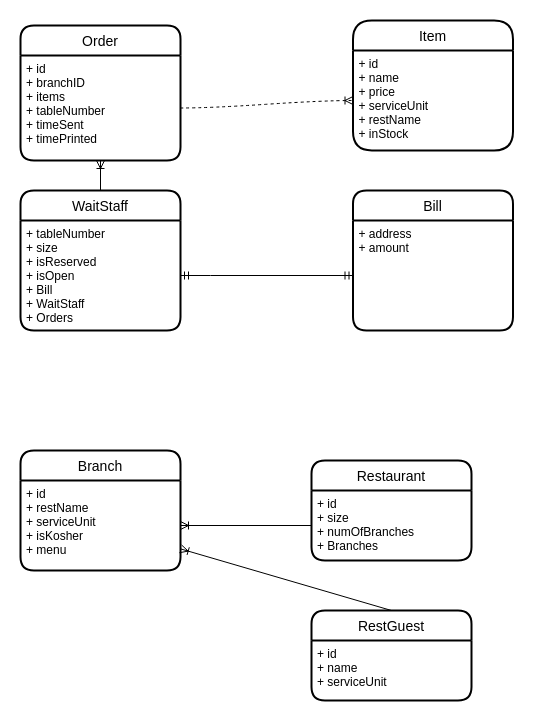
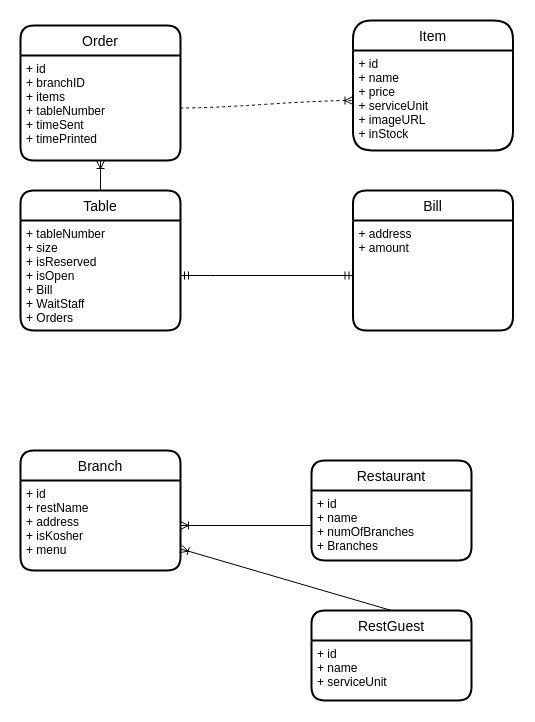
(369, 64) -> (369, 64)
(100, 206) -> (100, 206)
(36, 494) -> (36, 494)
(327, 504) -> (327, 504)
